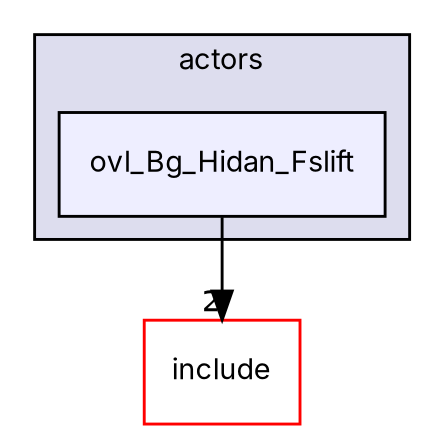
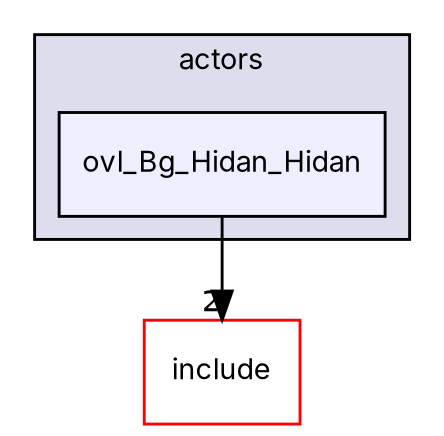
(222, 164) -> (222, 164)
